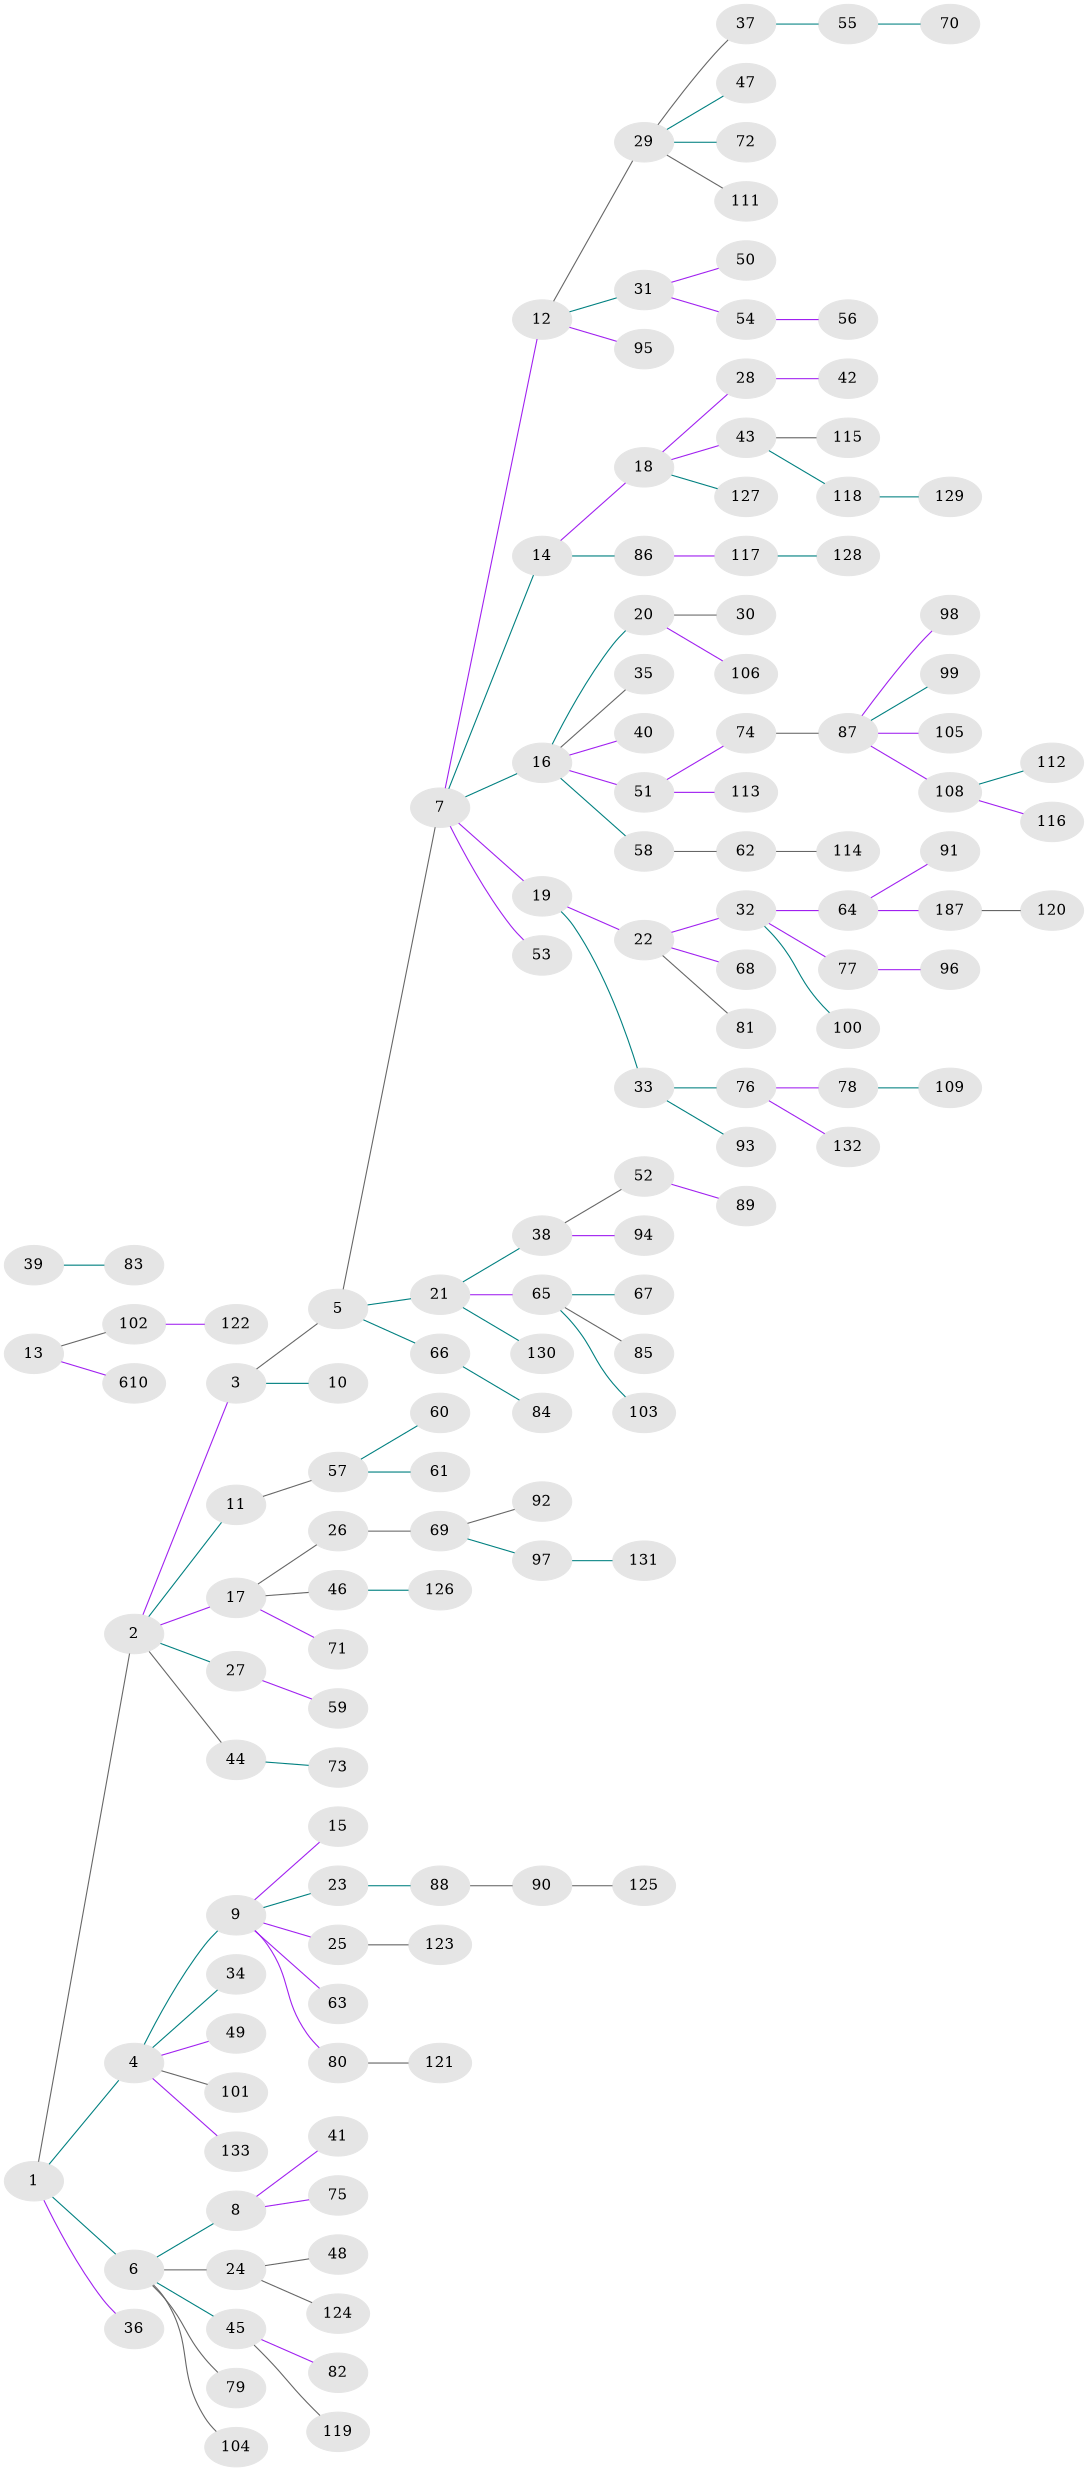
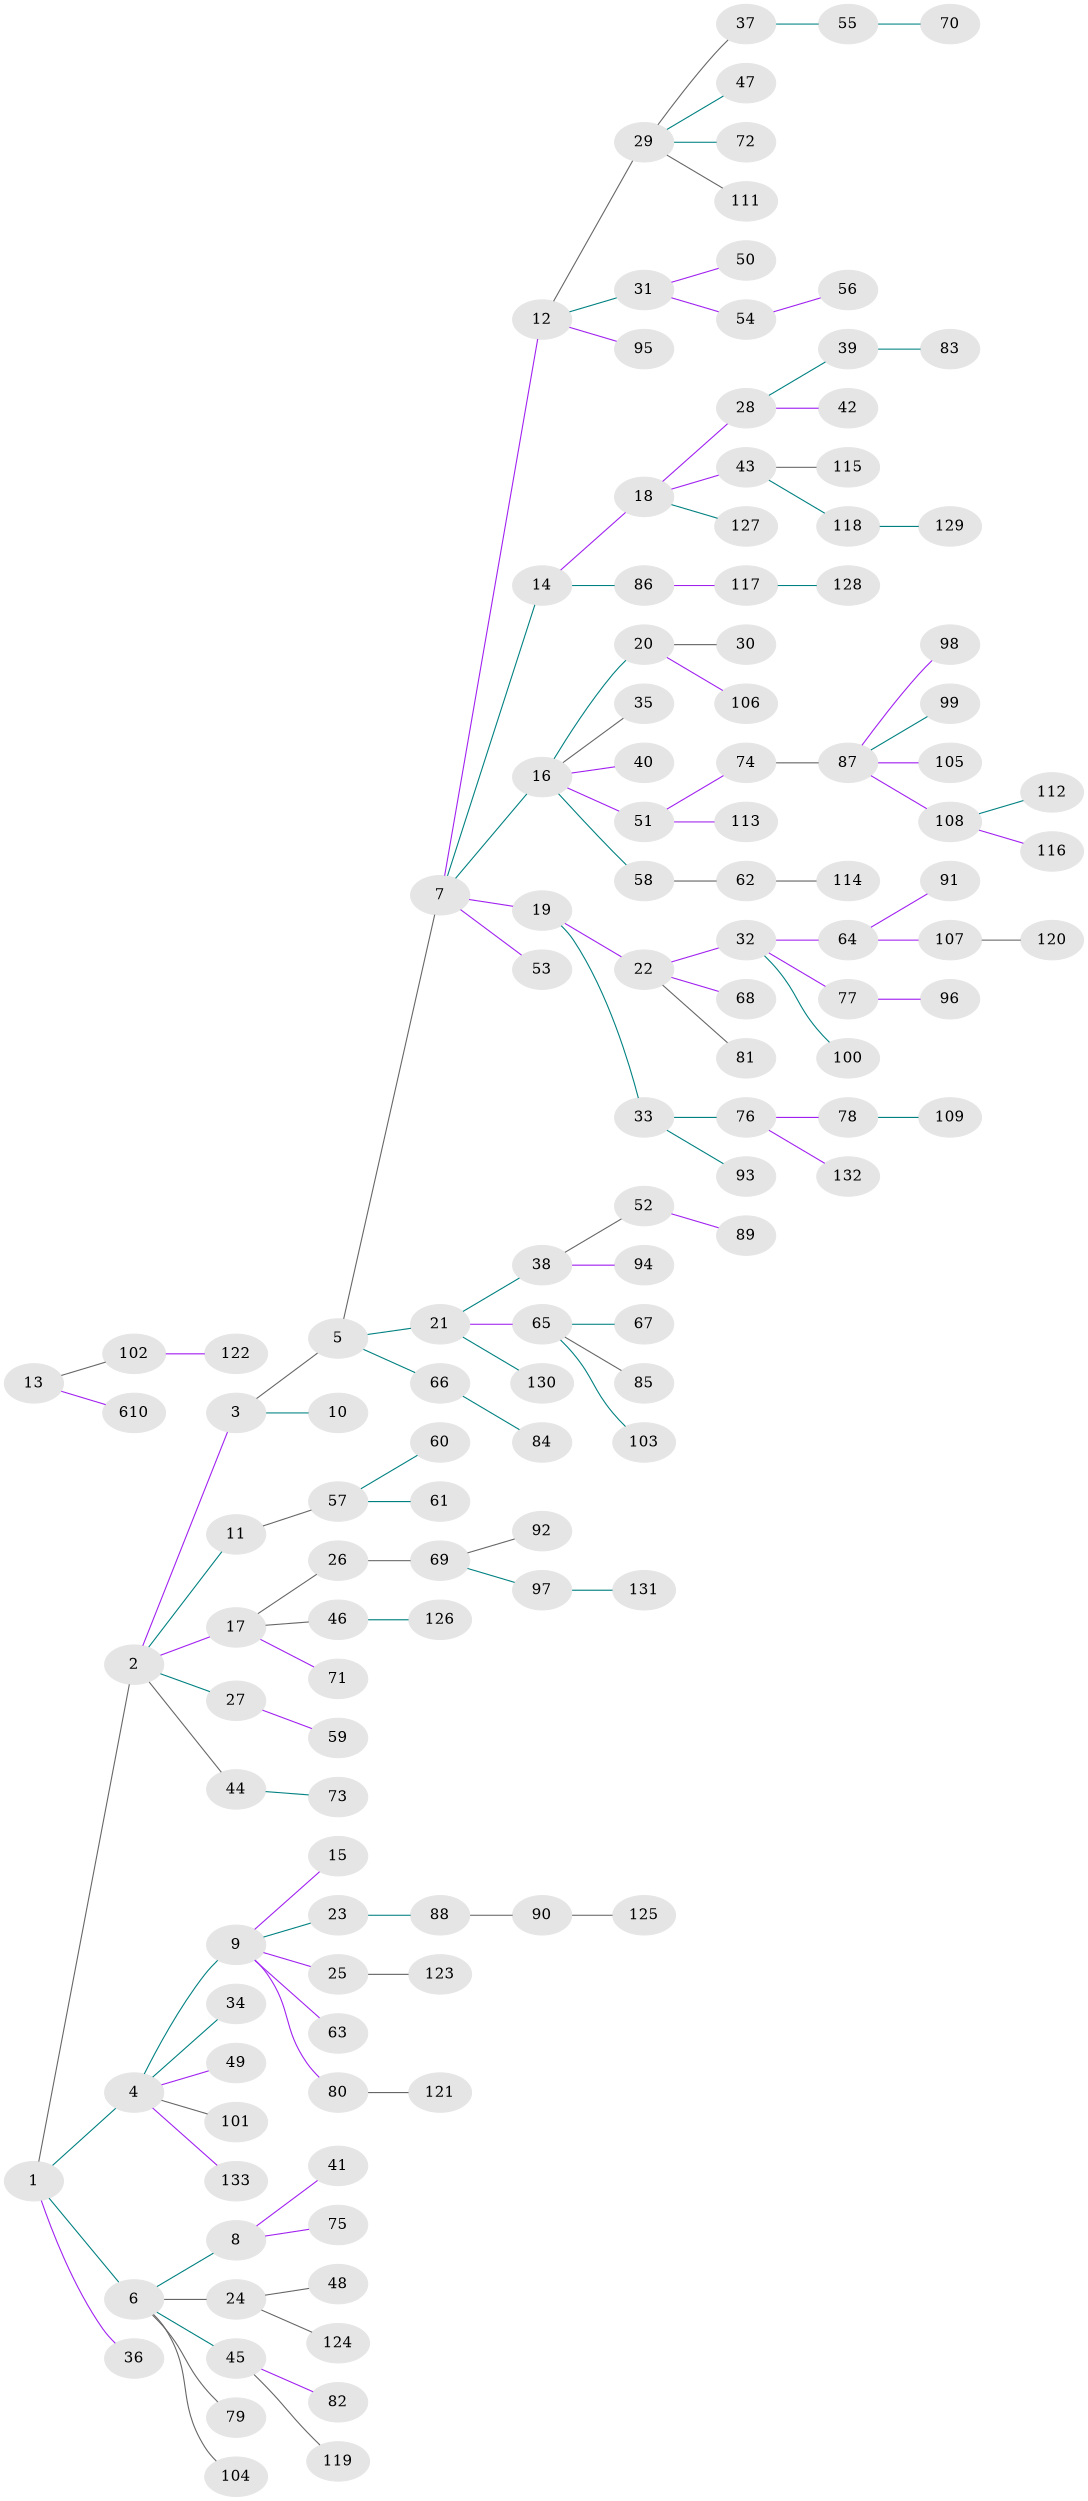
none -> (797, 379)
(950, 911) -> (950, 940)
